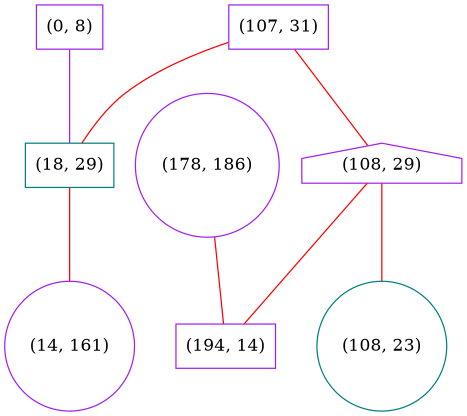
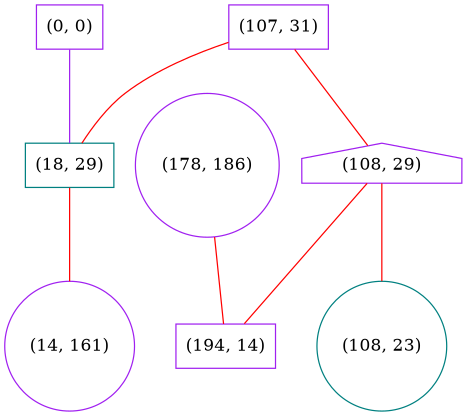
(70, 27) -> (70, 27)
